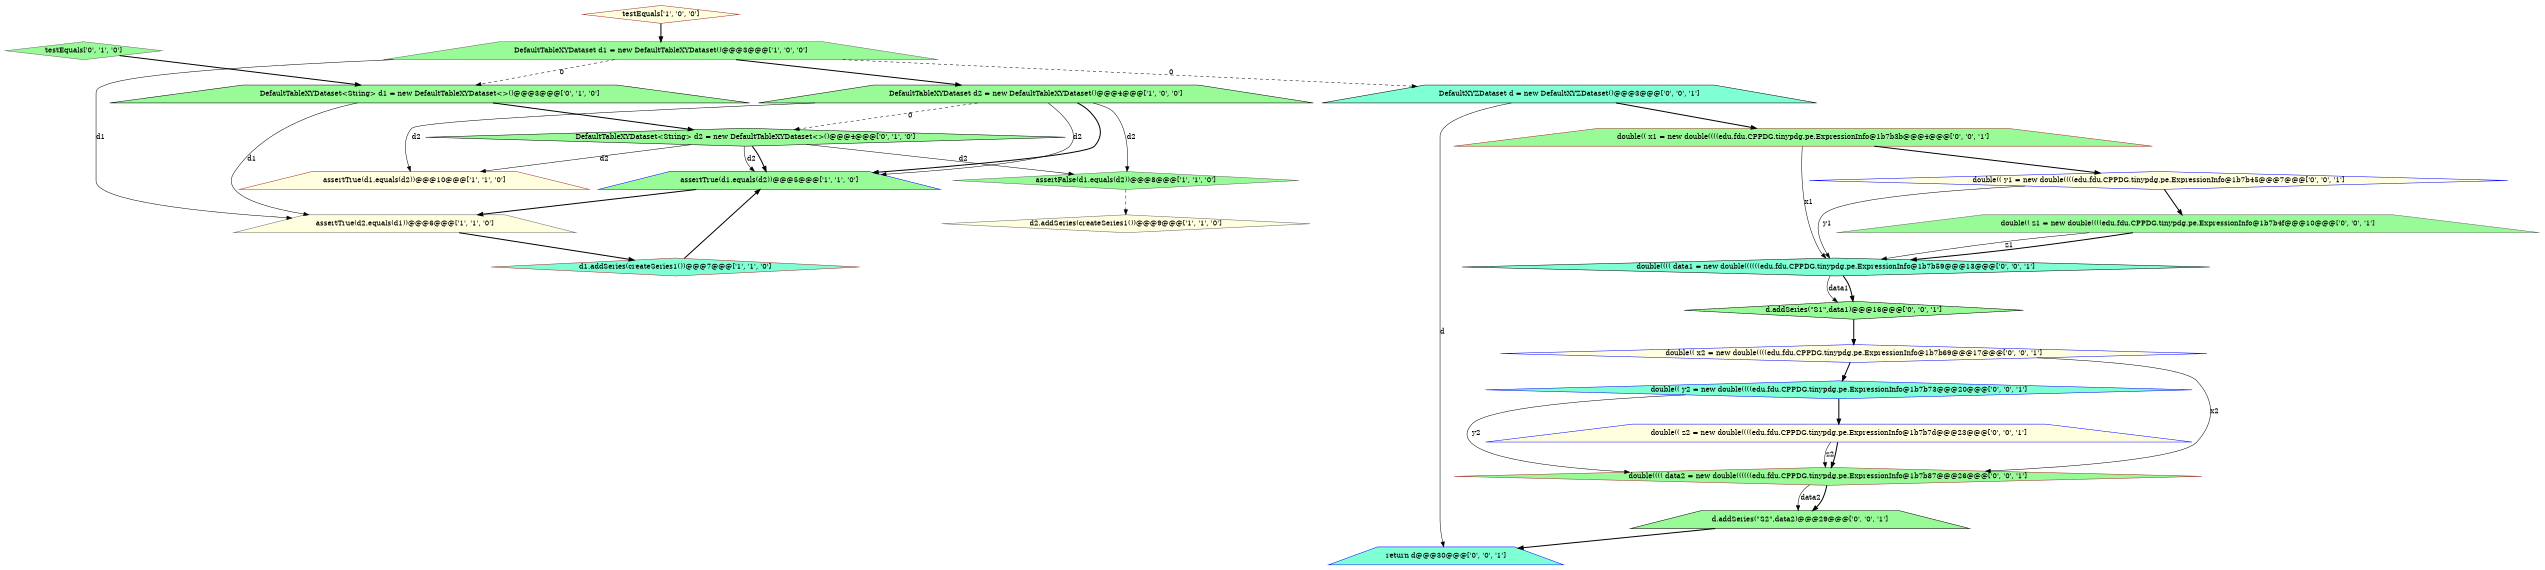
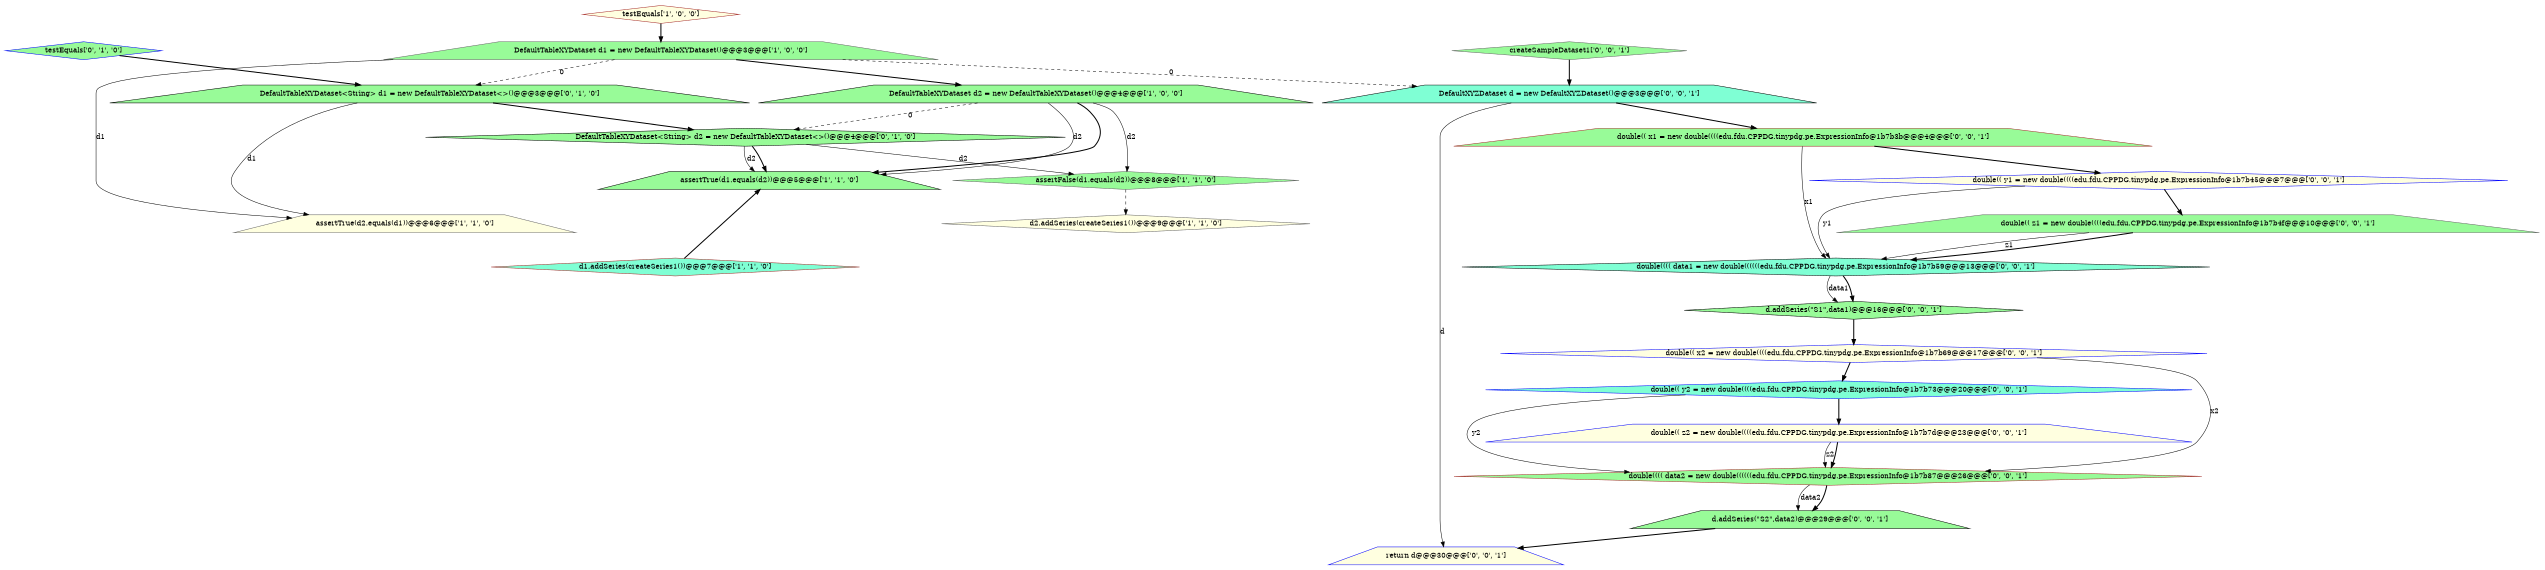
(84, 51) -> (84, 51)
none -> (1569, 51)
(414, 180) -> none
(769, 180) -> (769, 180)
(590, 202) -> none
(544, 246) -> none
(1446, 556) -> (1446, 556)
